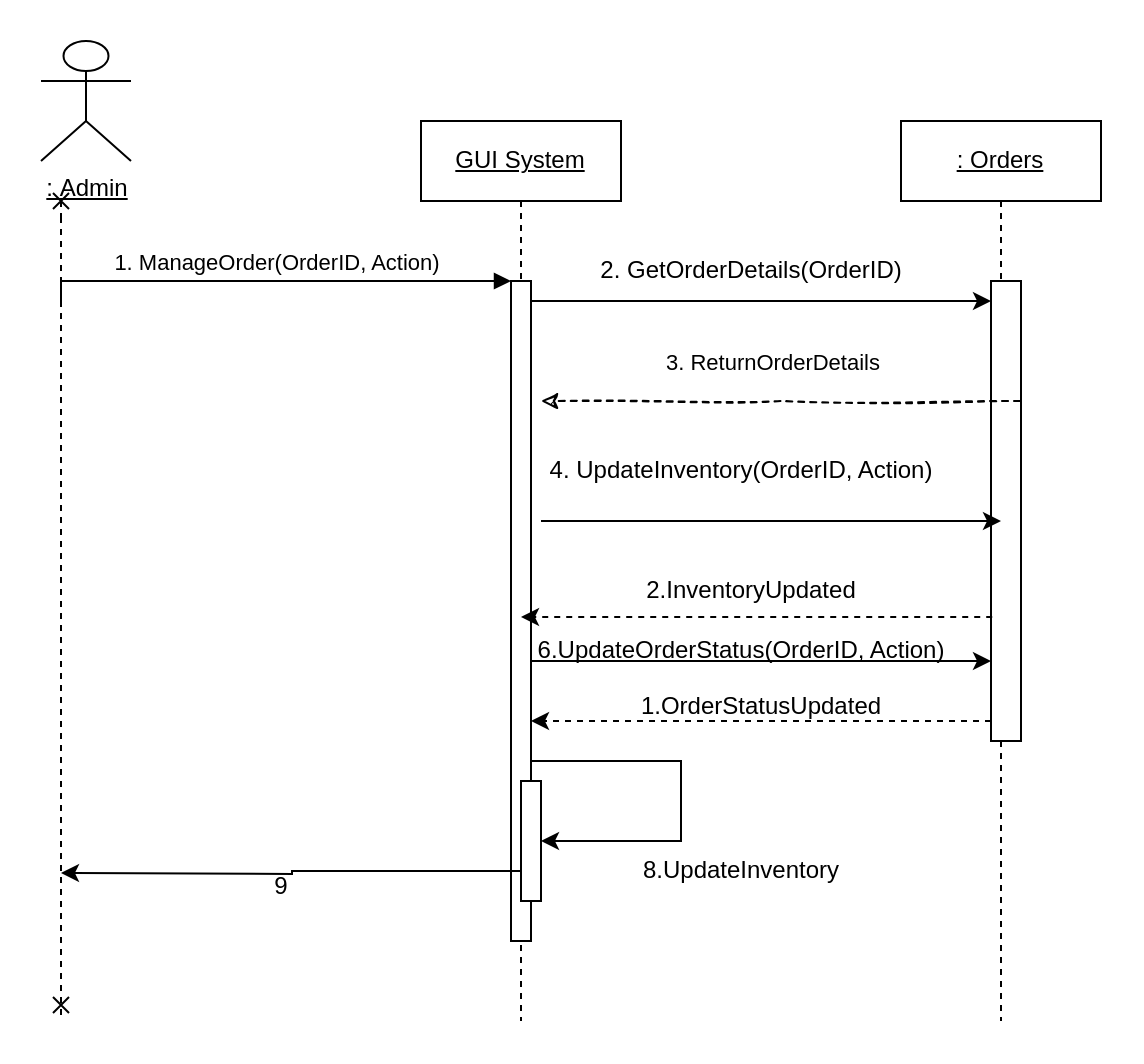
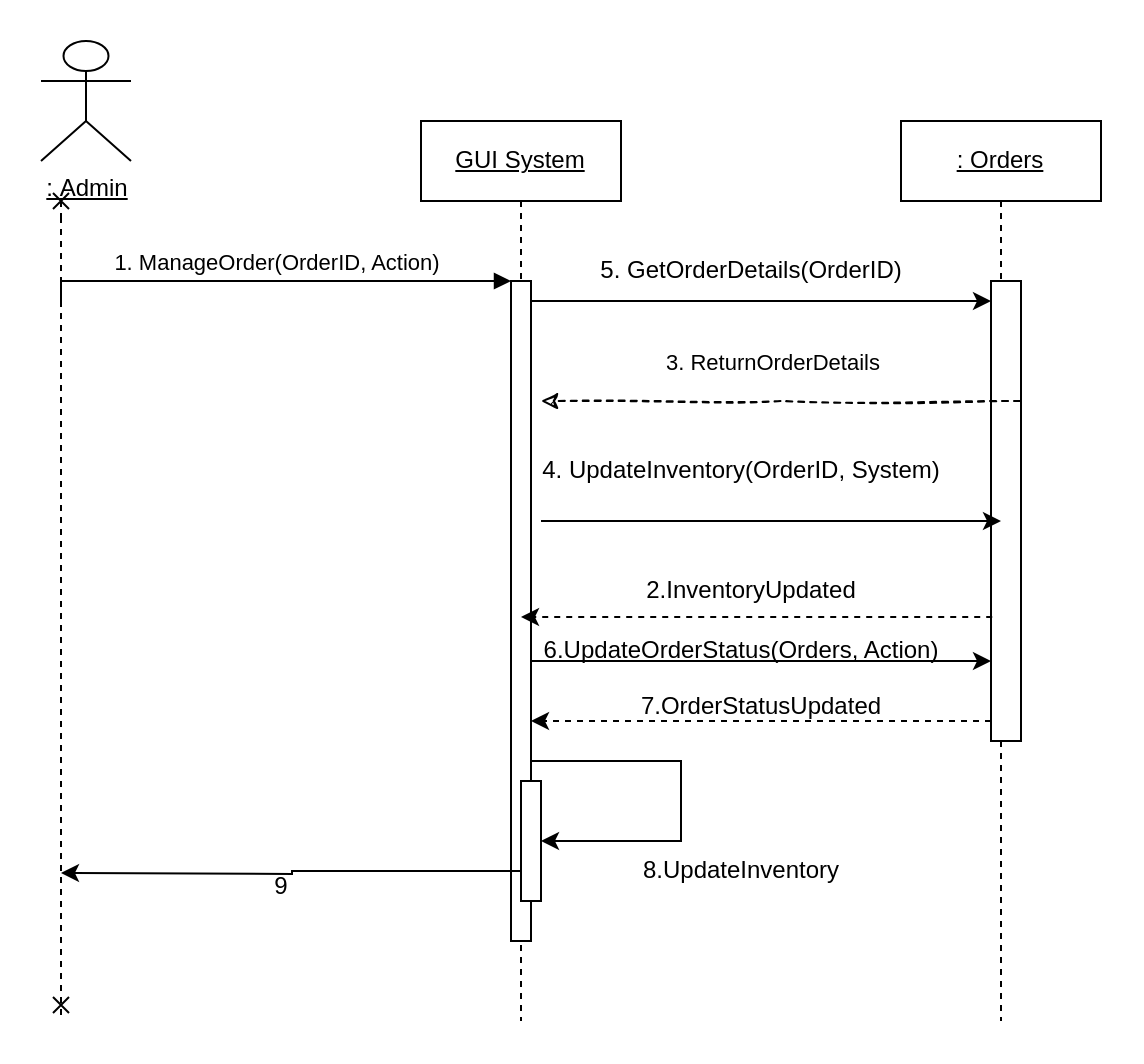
(752, 271) -> (752, 271)
(742, 471) -> (742, 471)
(742, 651) -> (742, 651)
(762, 707) -> (762, 707)
